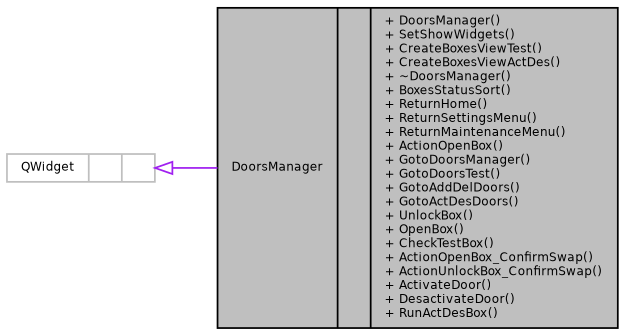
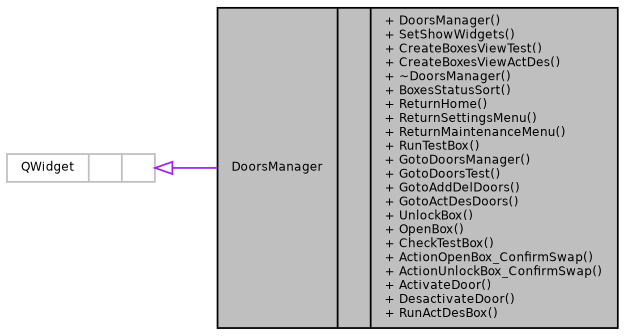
(445, 146) -> (432, 146)
